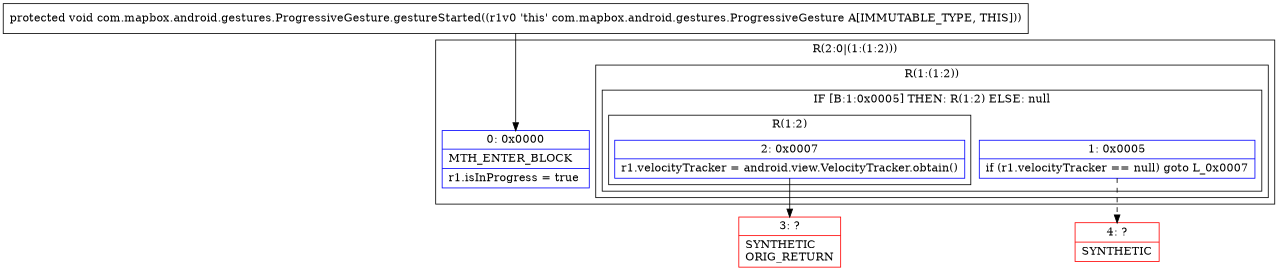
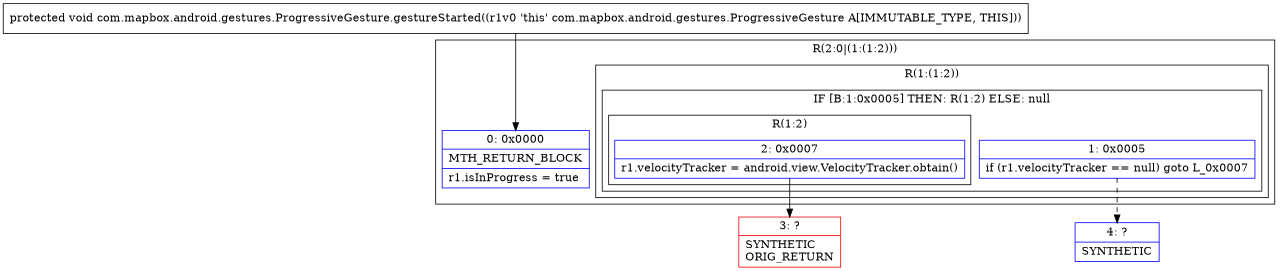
(511, 158) -> (516, 158)
(1117, 242) -> (1117, 242)
